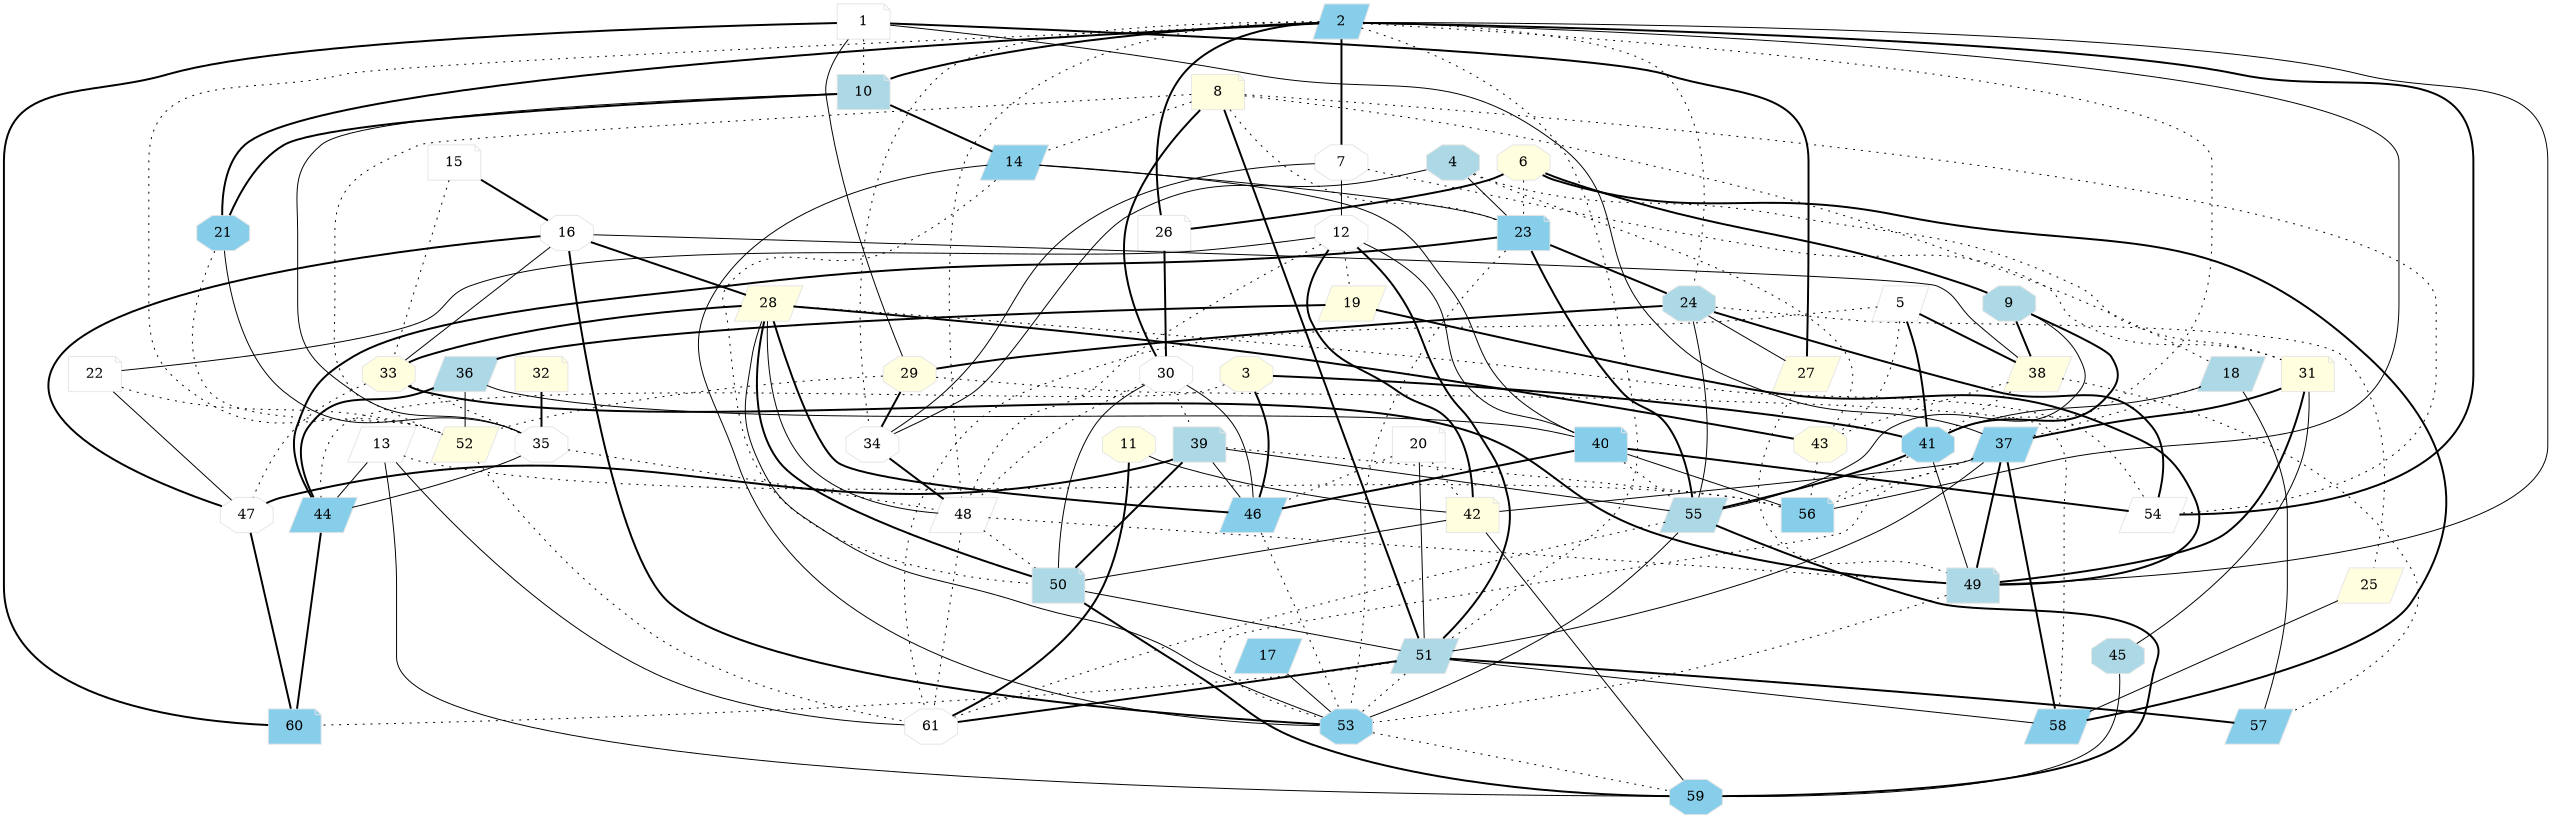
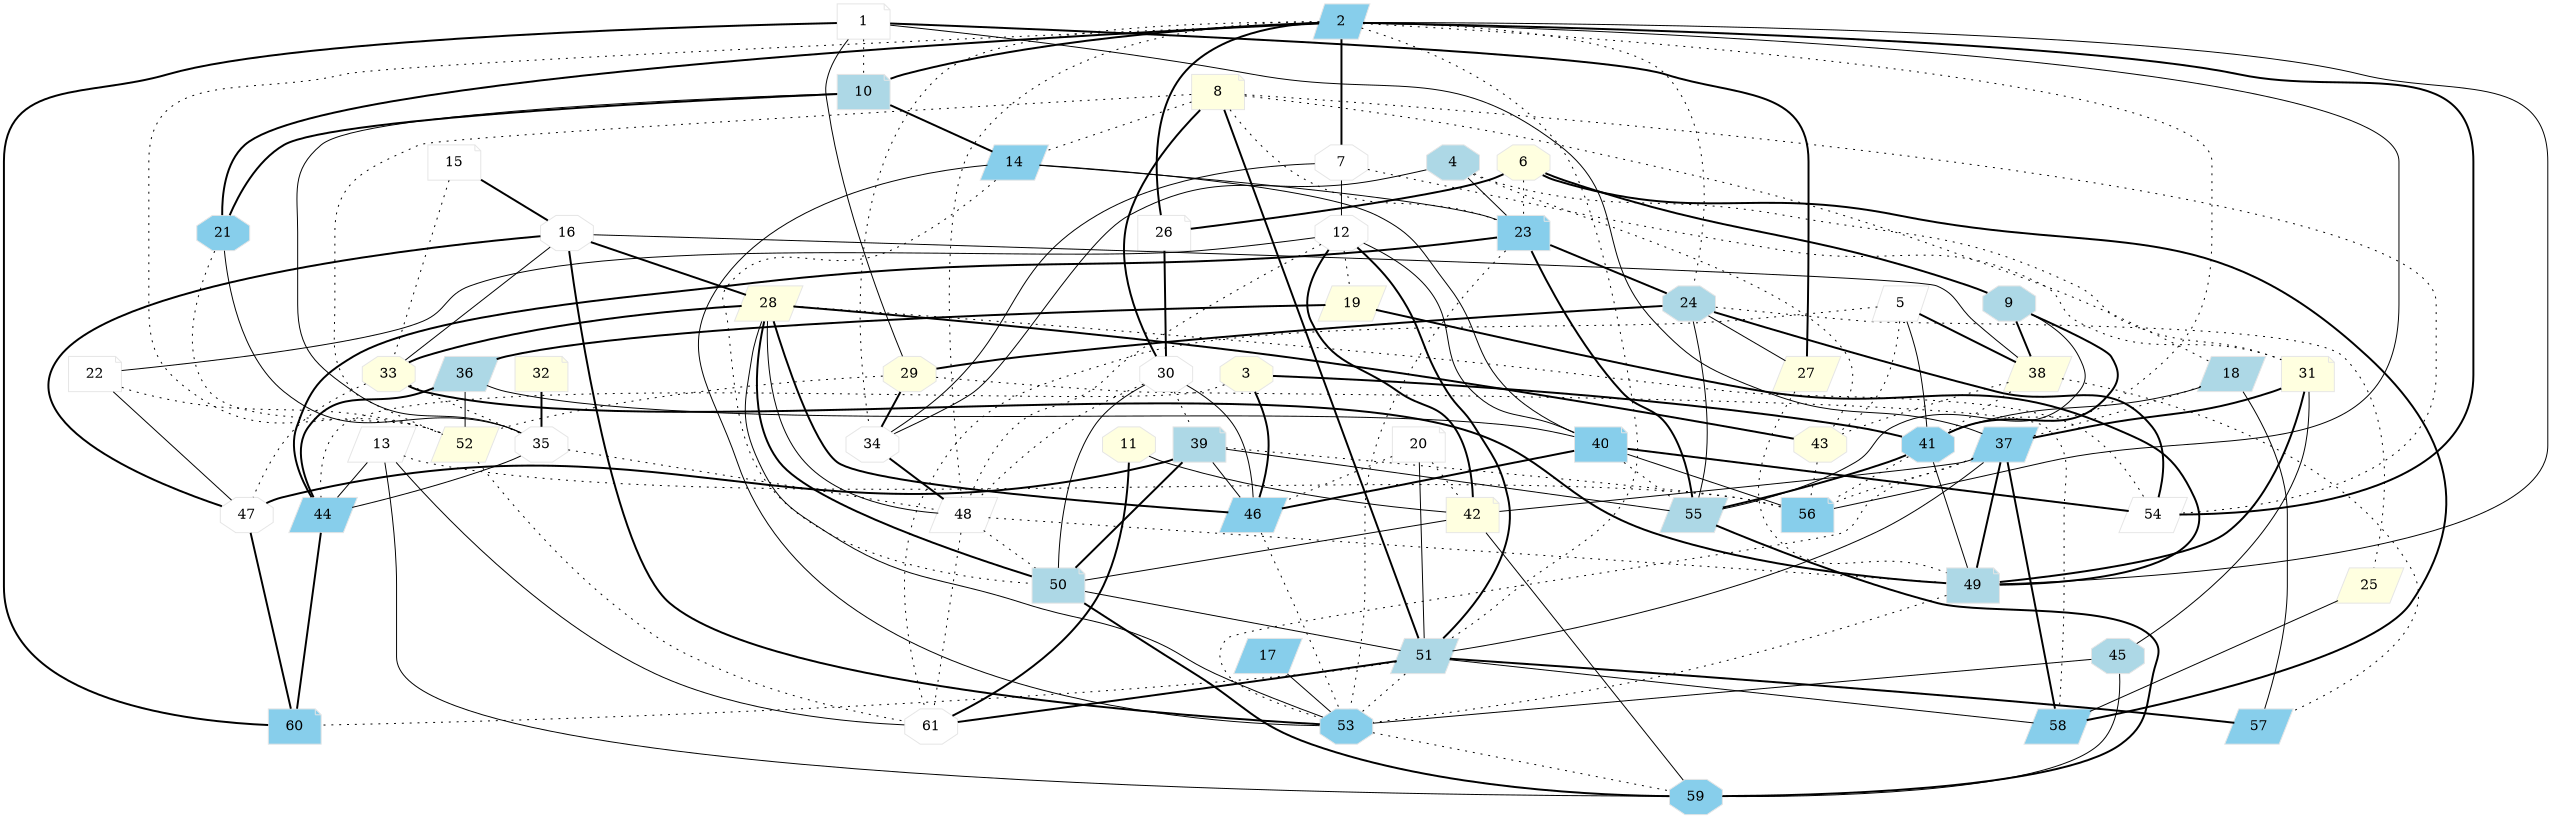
(1921, 379) -> (1921, 379)
(1307, 608) -> none
(1535, 642) -> (1768, 688)
